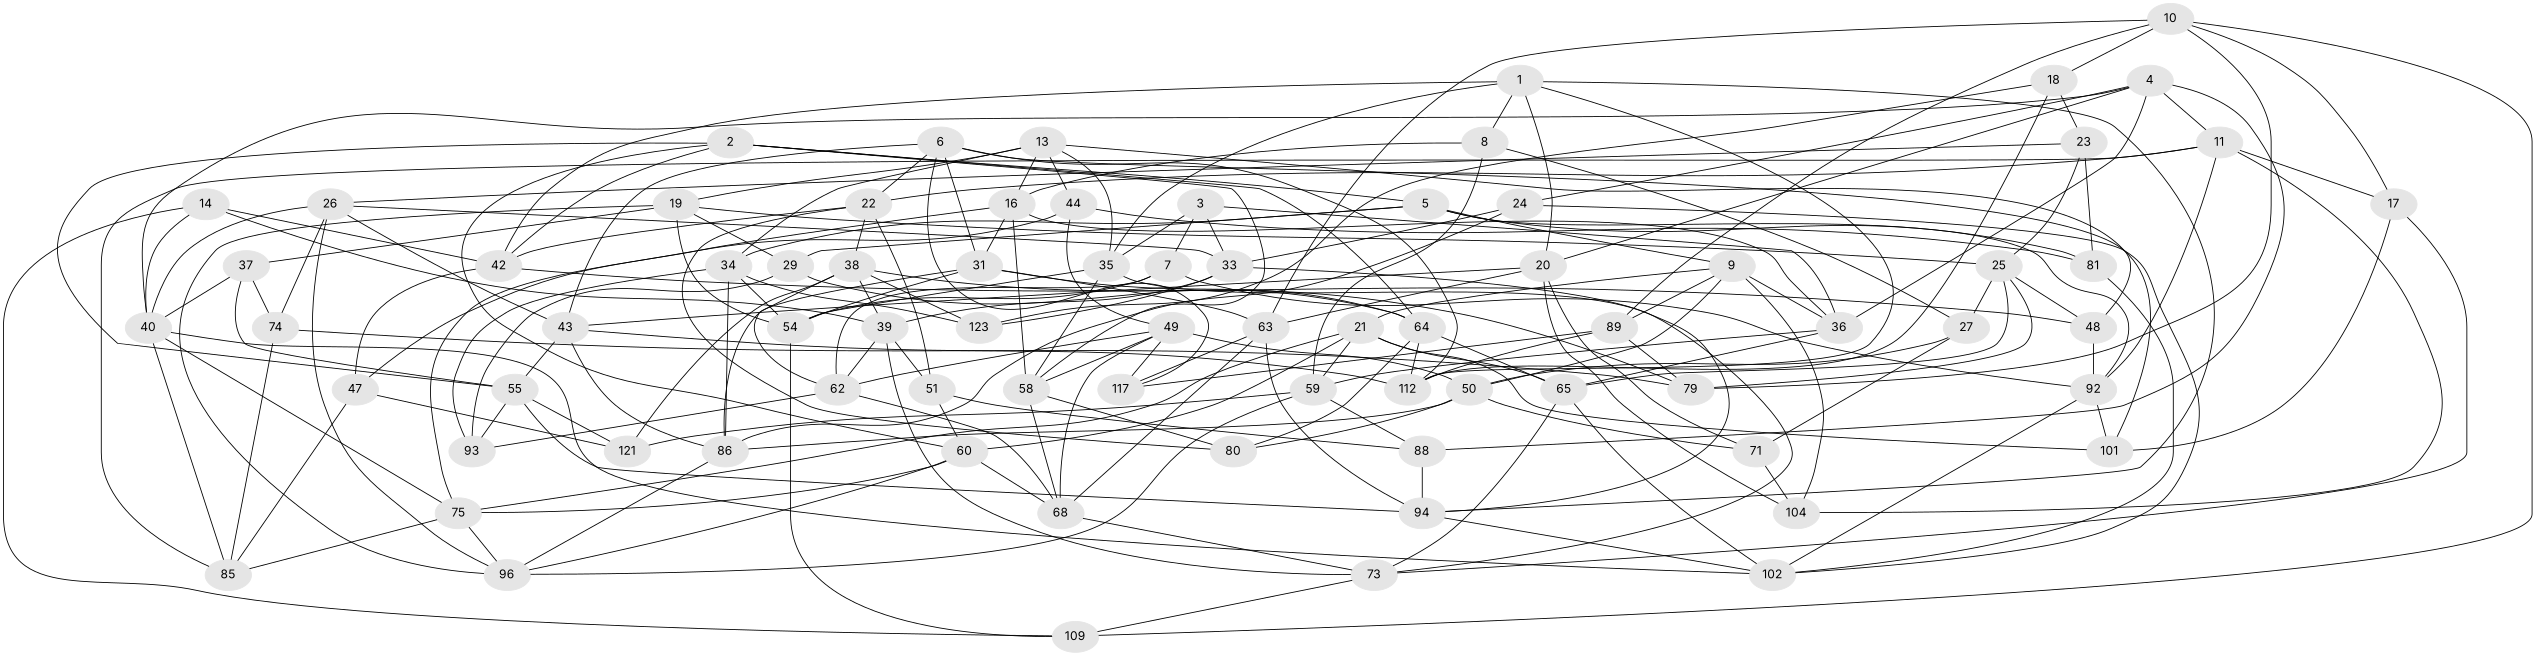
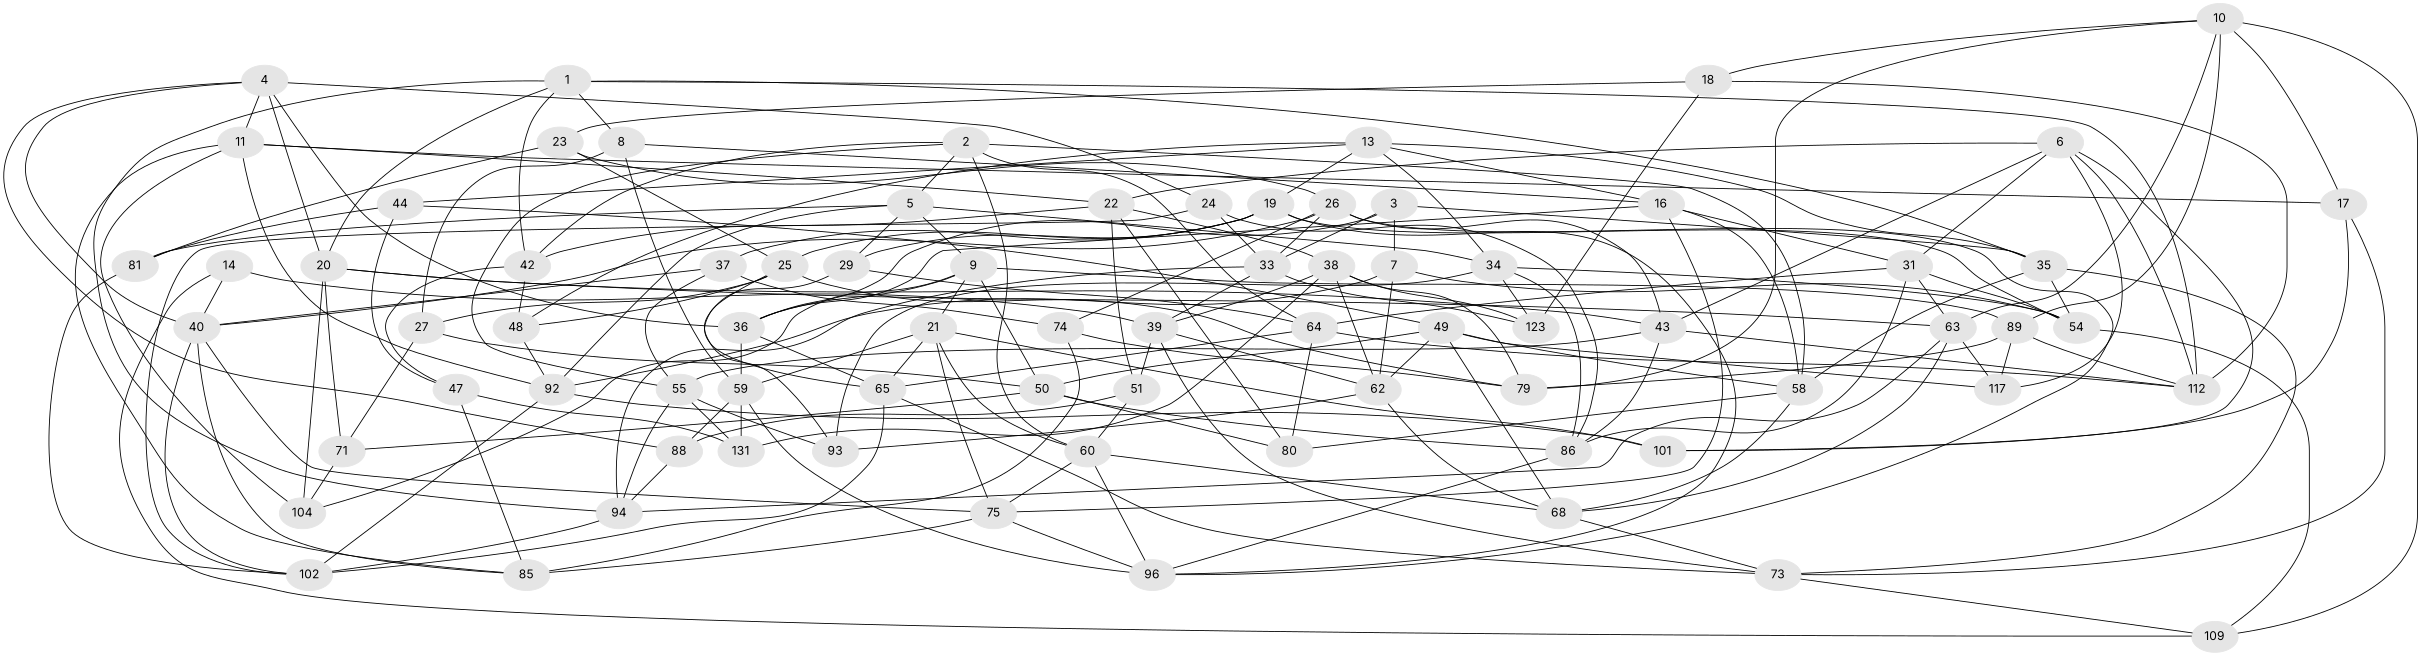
(352, 235) -> none
(627, 451) -> (741, 451)
